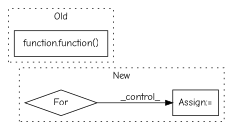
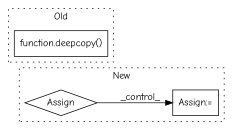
(61, 44) -> (61, 44)
(61, 103) -> (61, 103)
